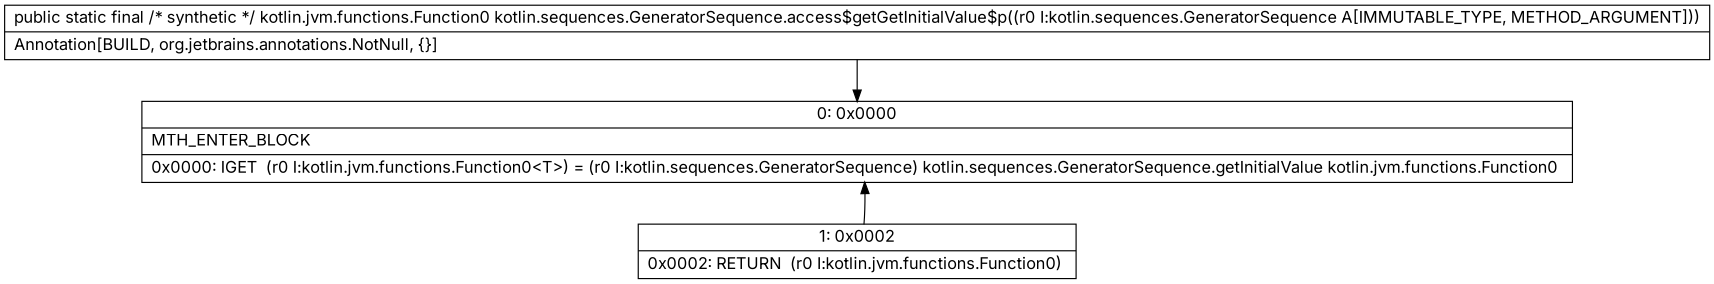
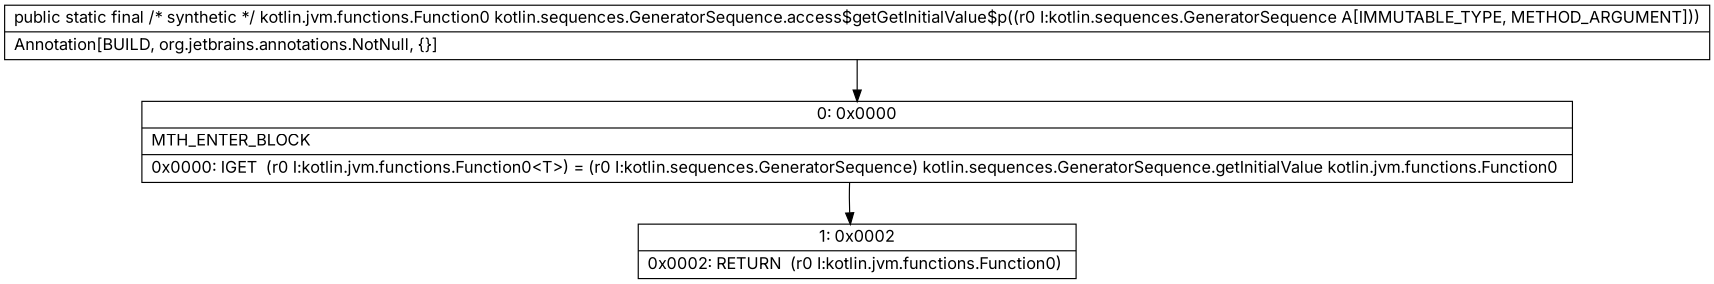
(865, 209) -> (849, 197)
